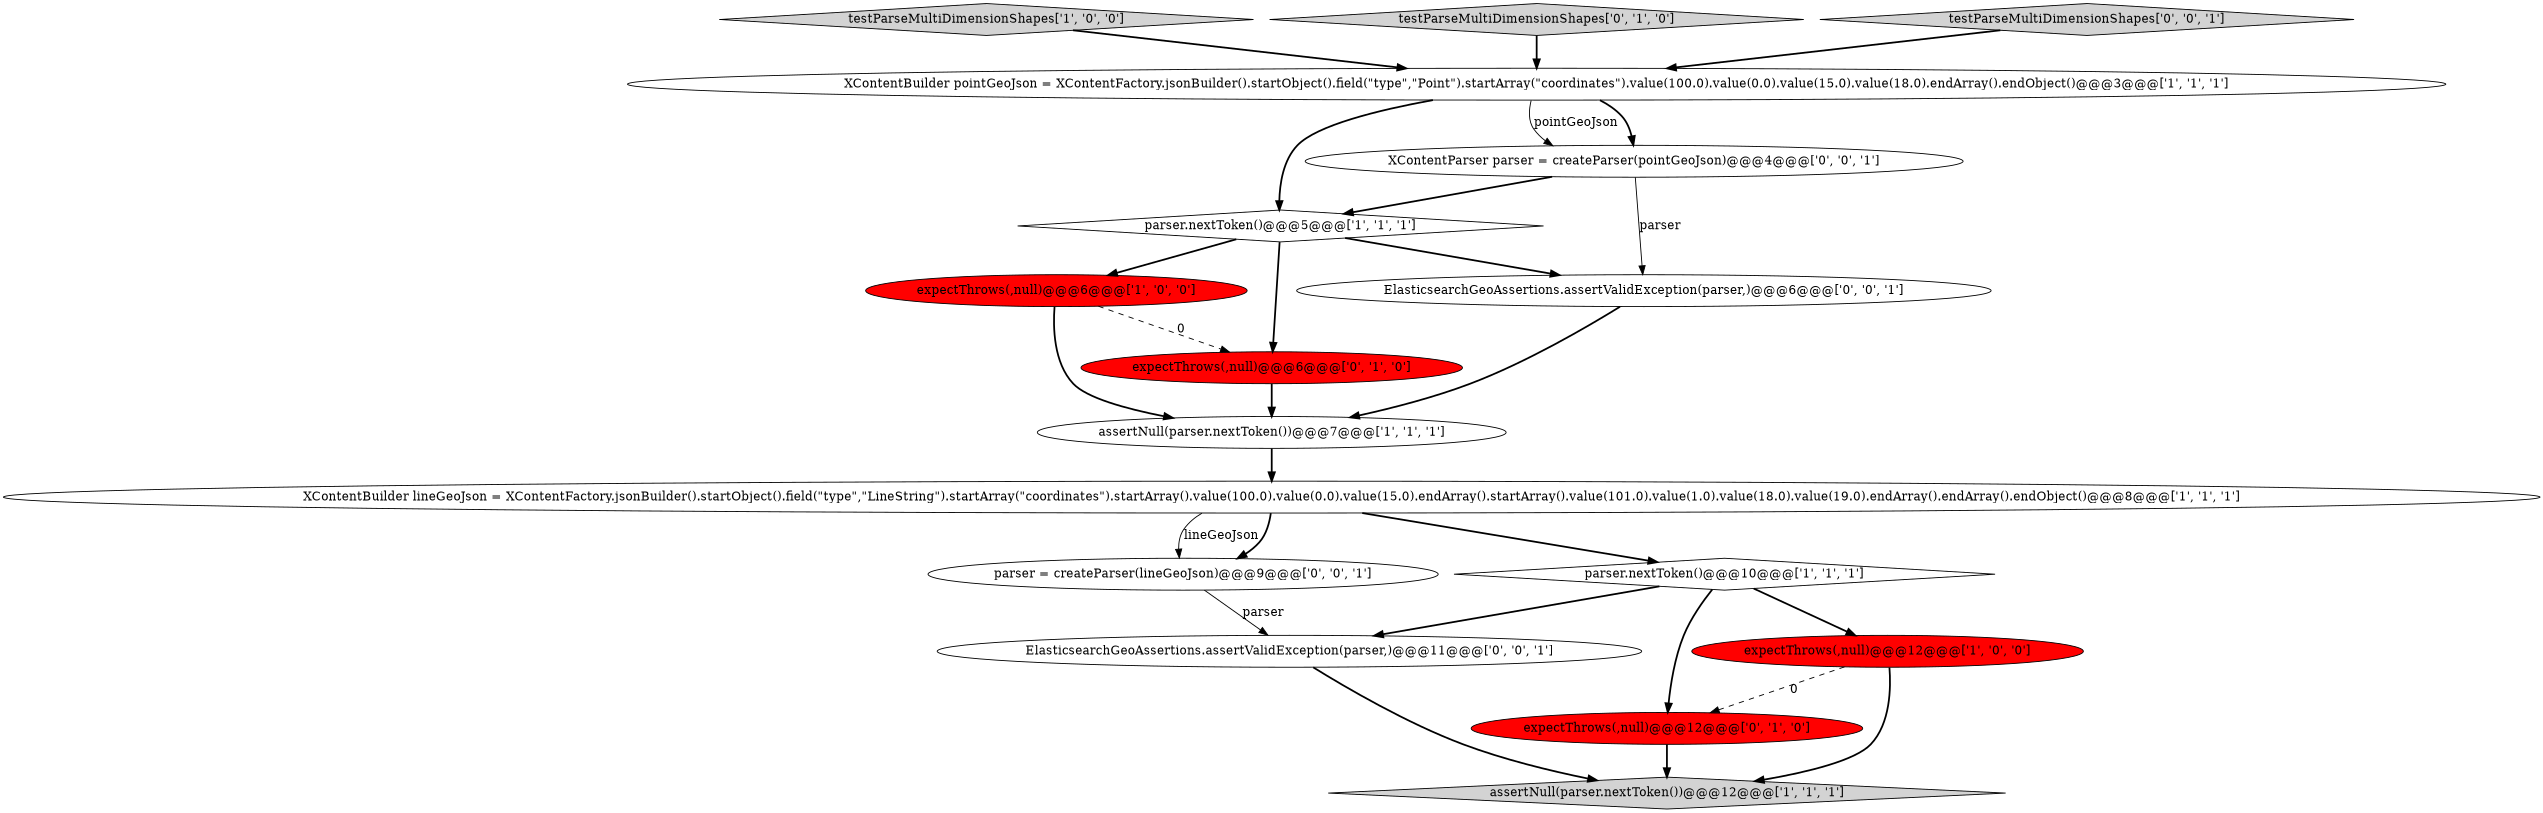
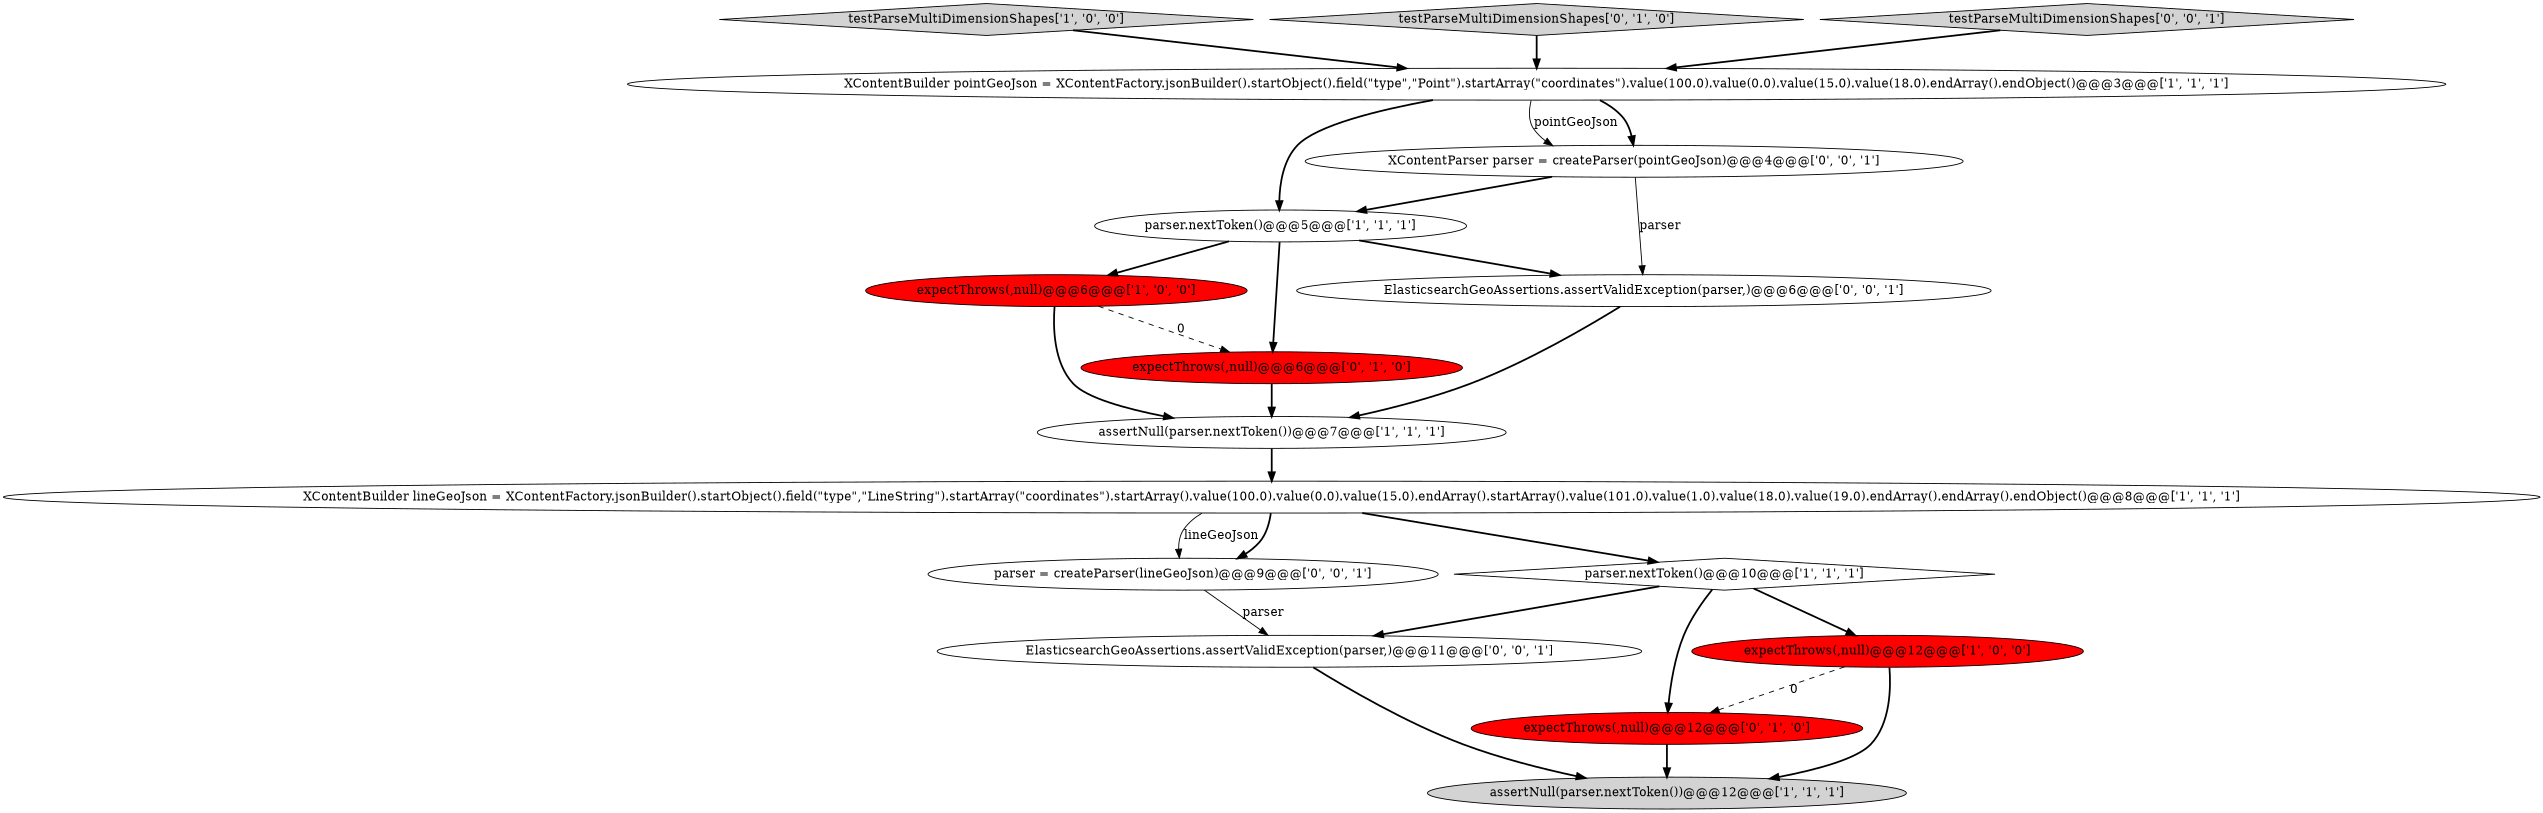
(1281, 226) -> (1281, 226)
(1667, 793) -> (1667, 793)
